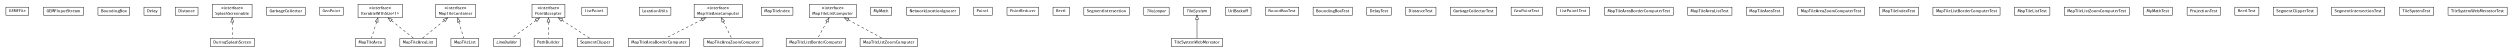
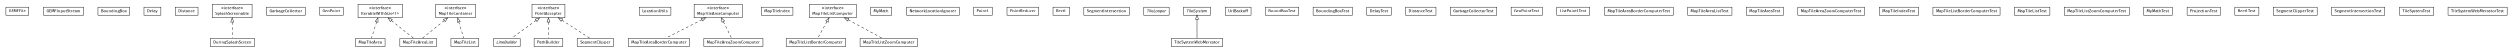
(594, 11) -> none
